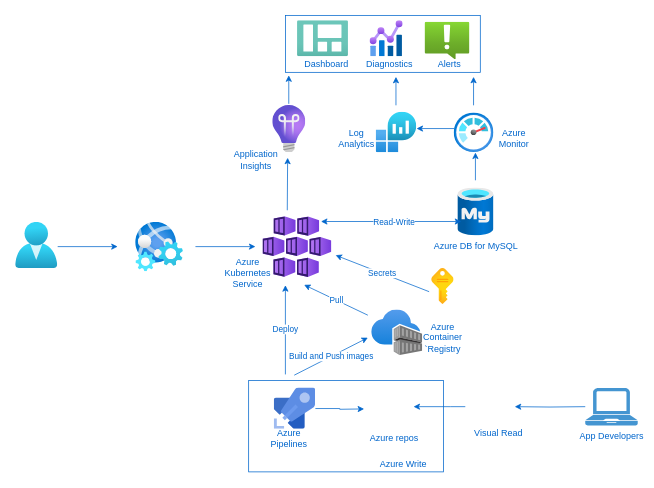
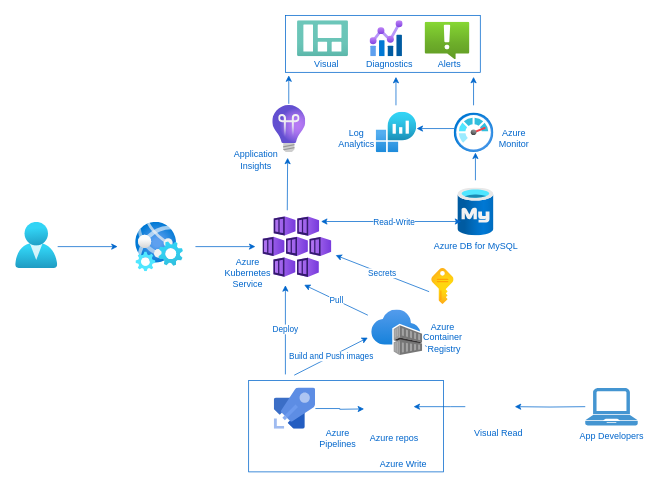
(327, 65) -> (327, 65)
(289, 438) -> (338, 438)
